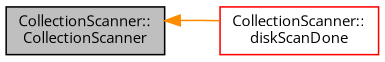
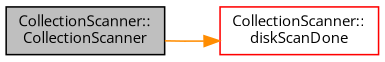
(200, 20) -> (184, 41)
